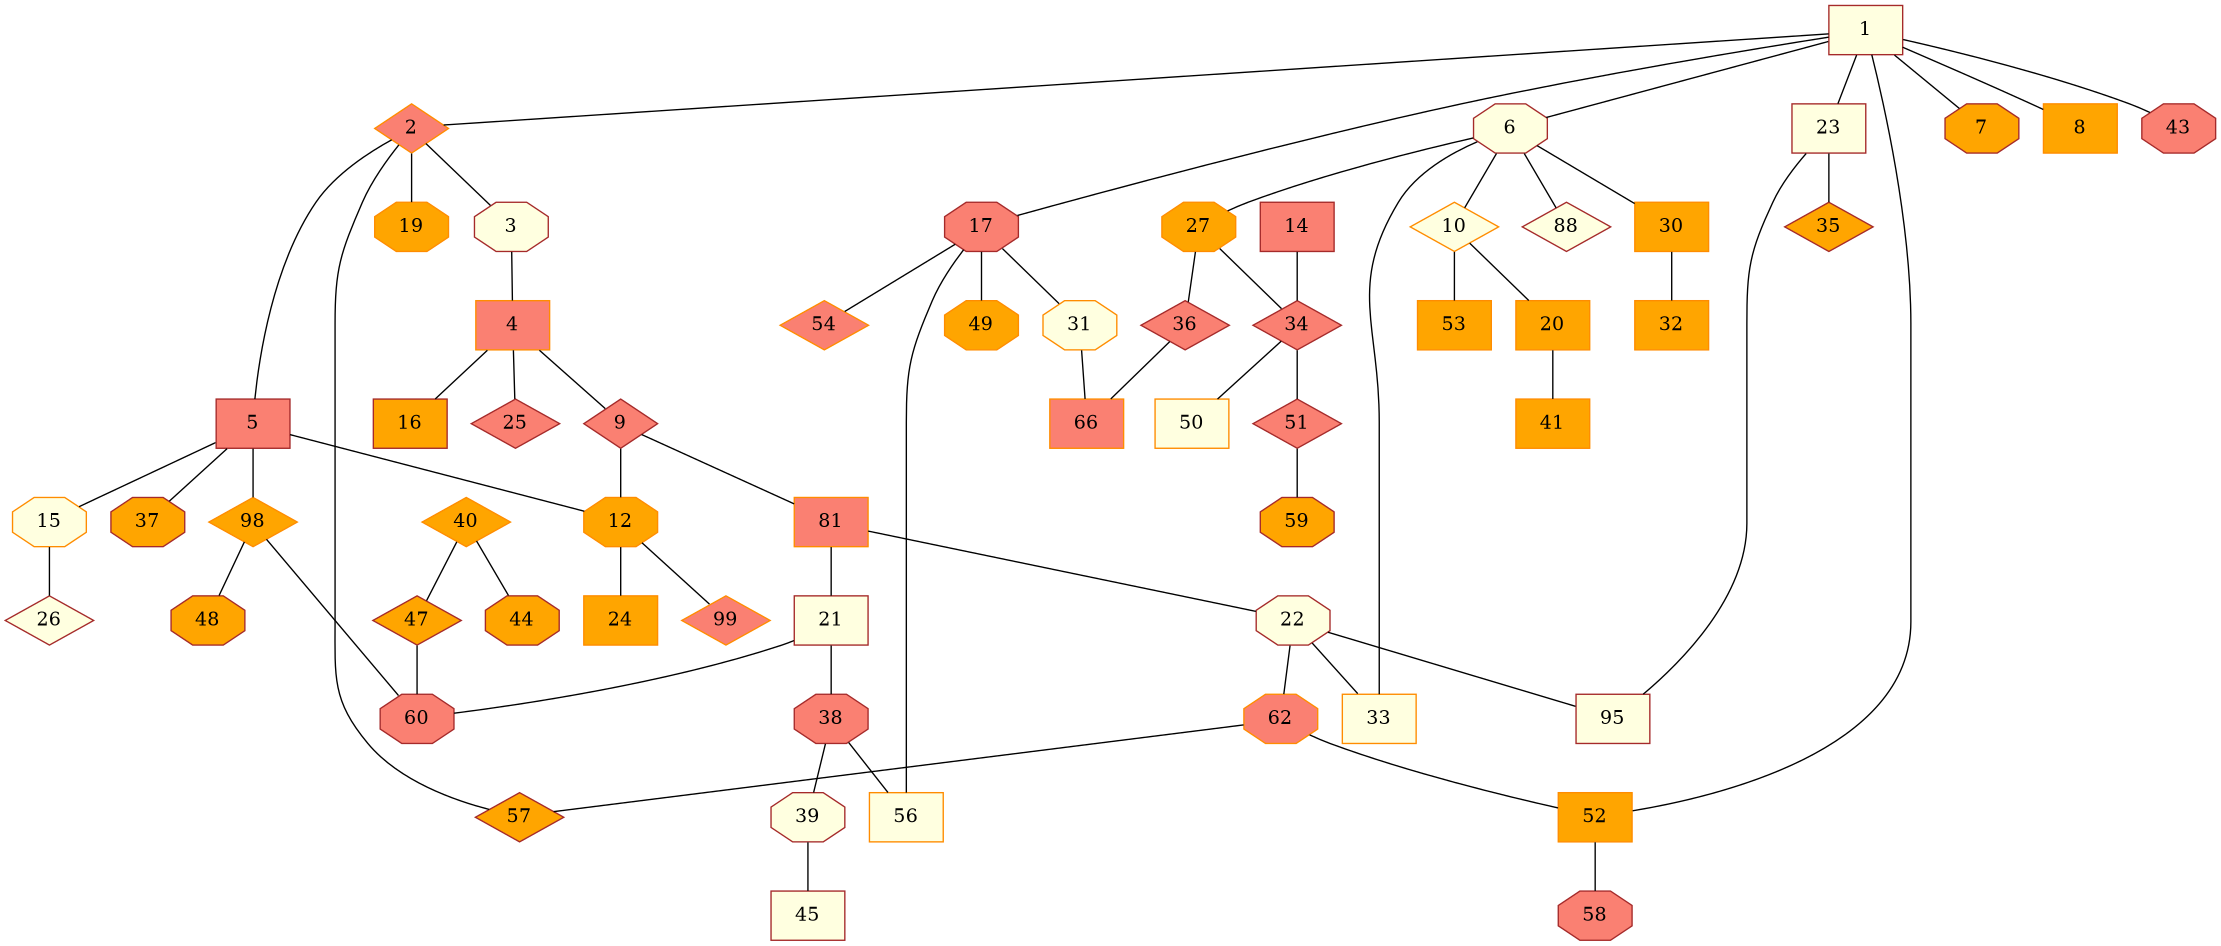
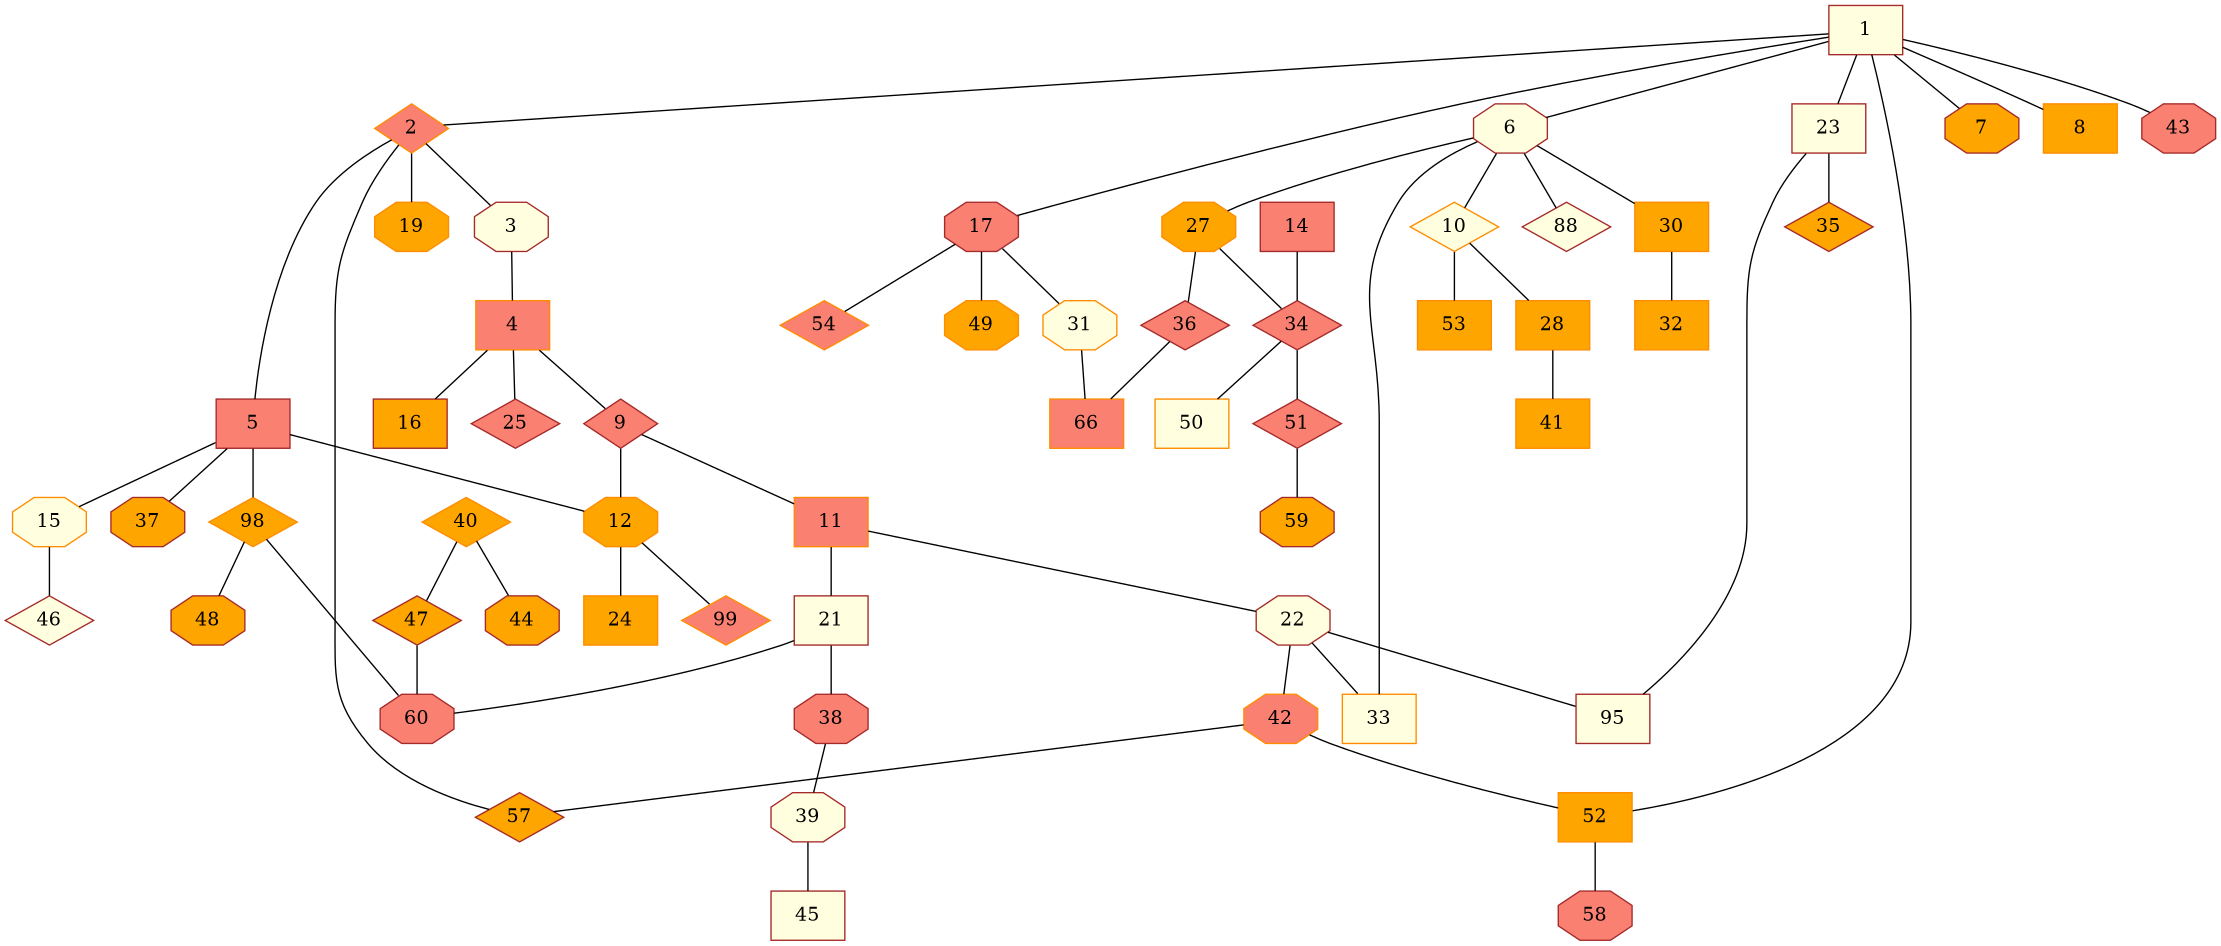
(1553, 325) -> (1553, 325)
(831, 522) -> (831, 522)
(49, 620) -> (49, 620)
(1281, 719) -> (1281, 719)
(906, 817) -> none
